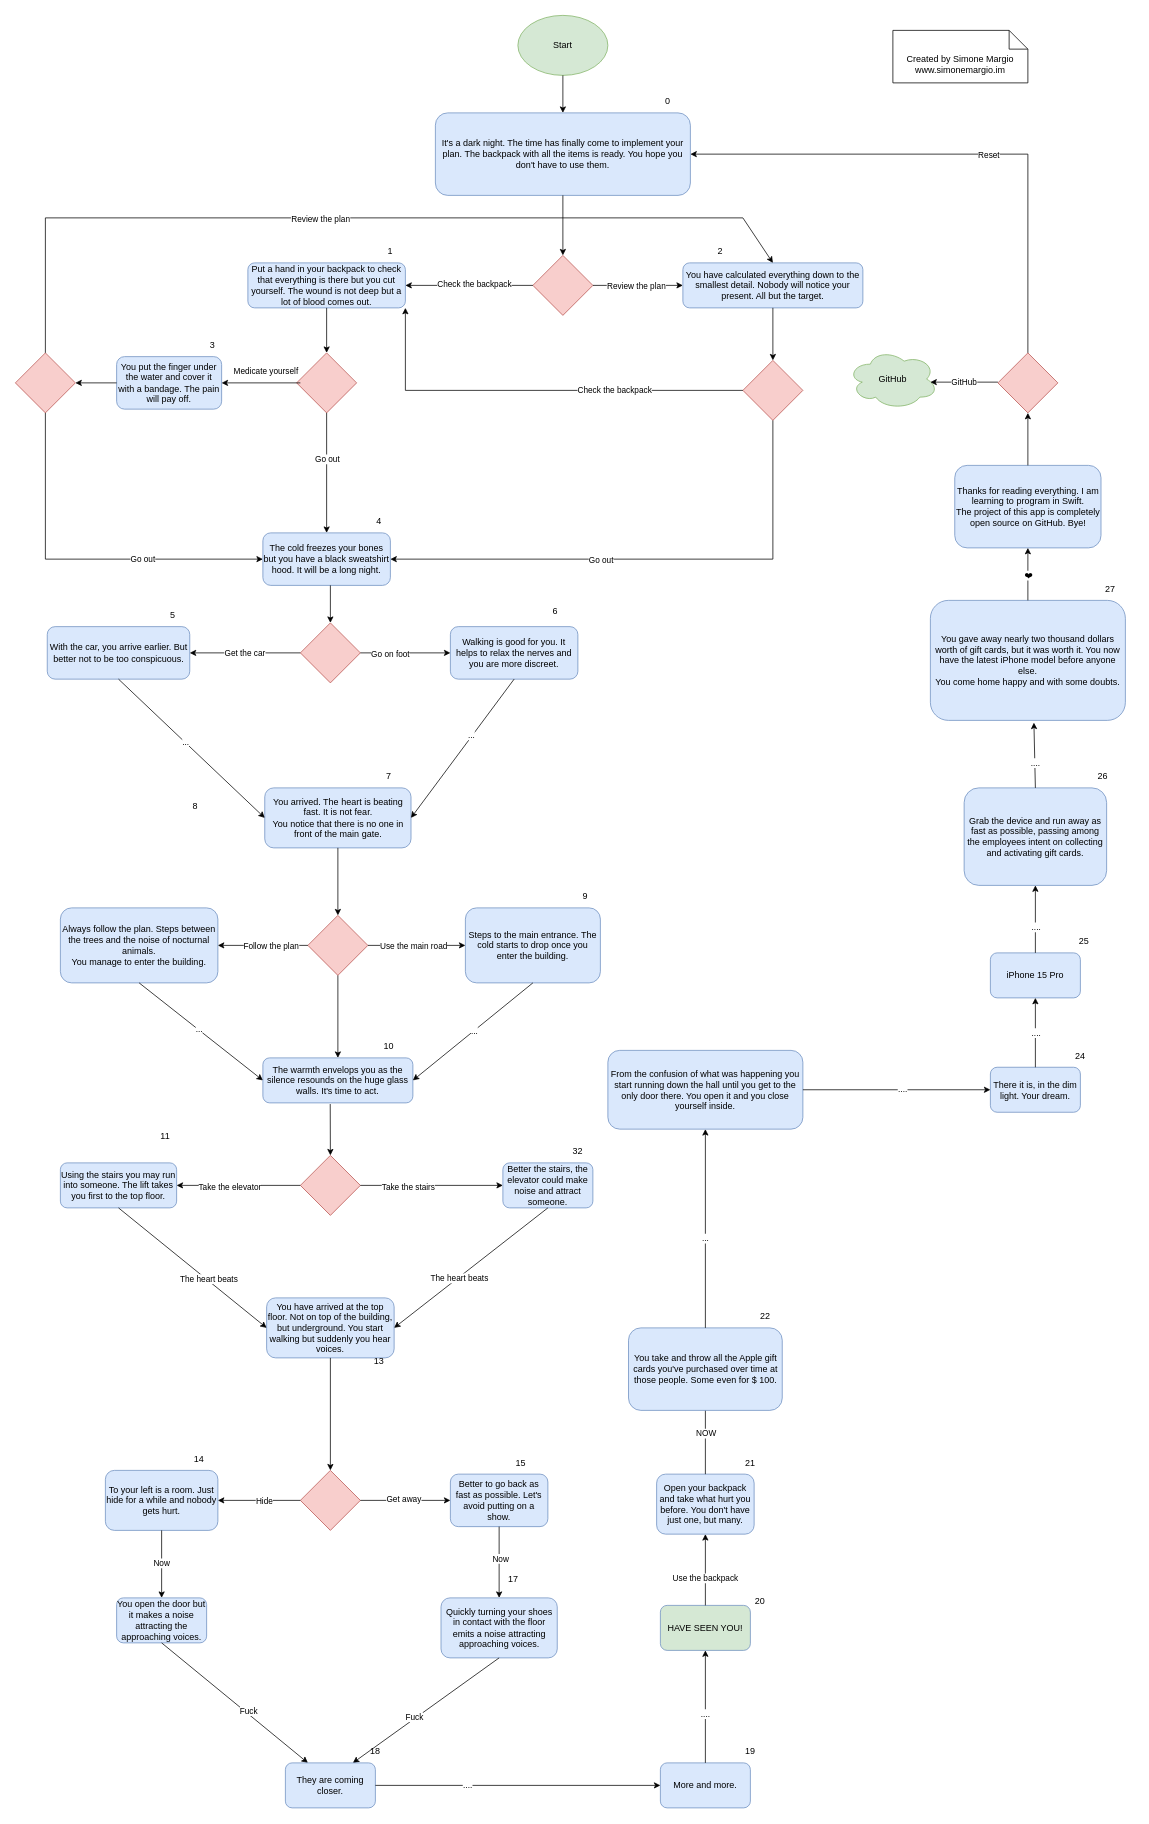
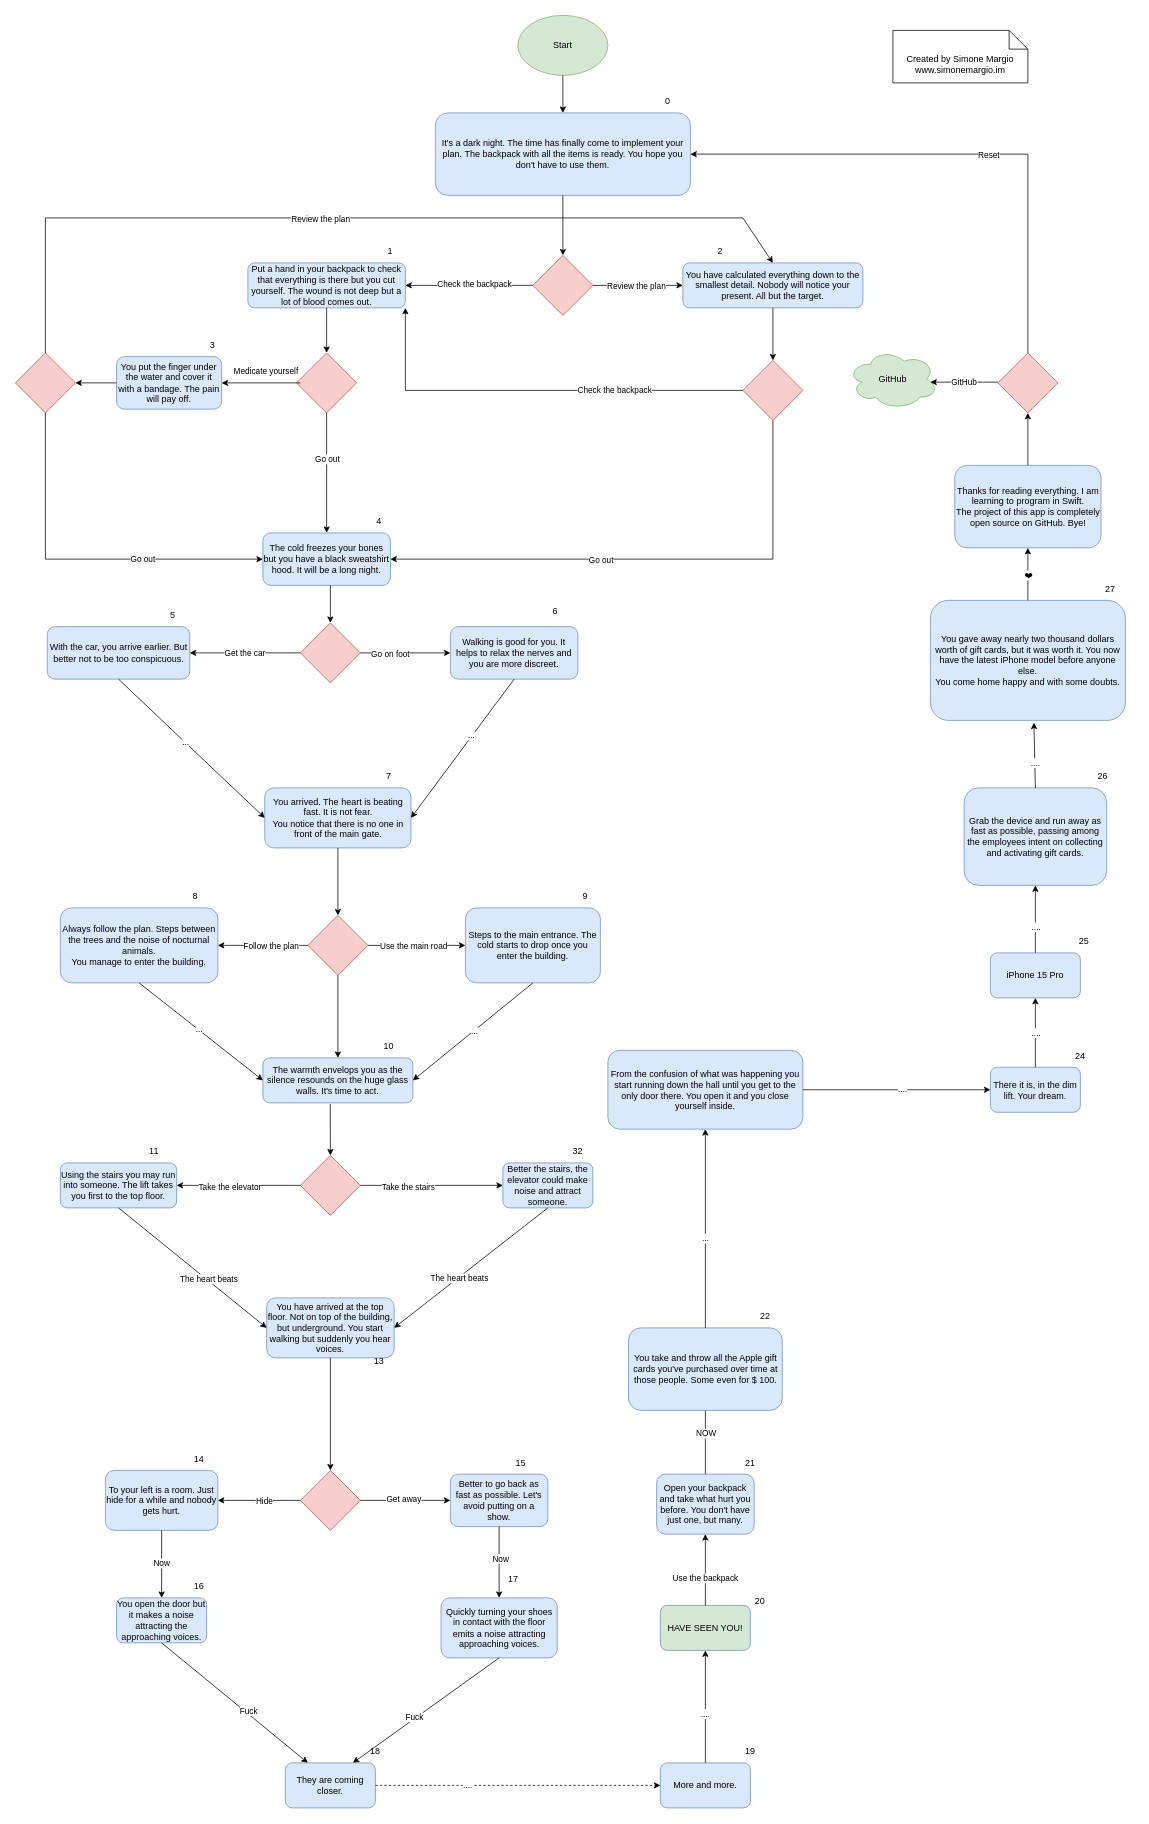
(195, 807) -> (195, 897)
(1035, 1090) -> (1035, 1090)
(165, 1137) -> (154, 1152)
none -> (199, 1587)
(563, 1785) -> (563, 1785)
